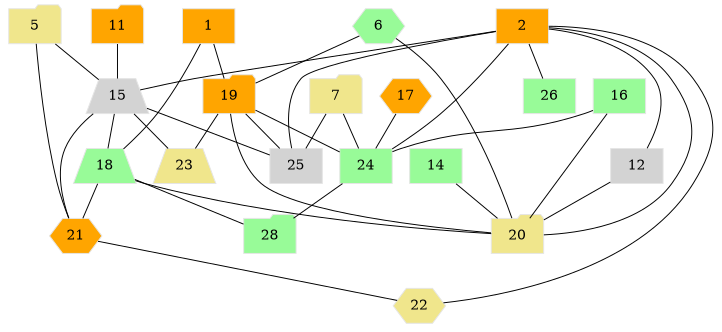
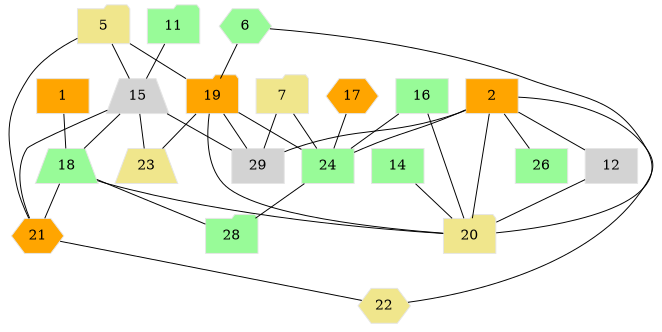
(117, 26) -> (174, 26)
(327, 57) -> none
(219, 61) -> (162, 64)
(296, 166) -> (258, 166)
